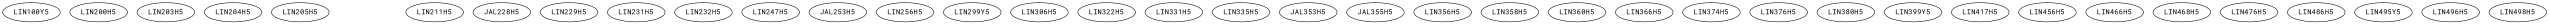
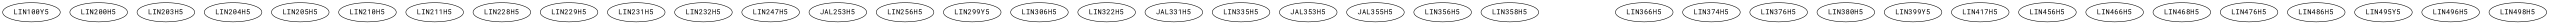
none -> (367, 12)
(502, 12) -> (502, 12)
(1174, 12) -> (1174, 12)
(1577, 12) -> none
